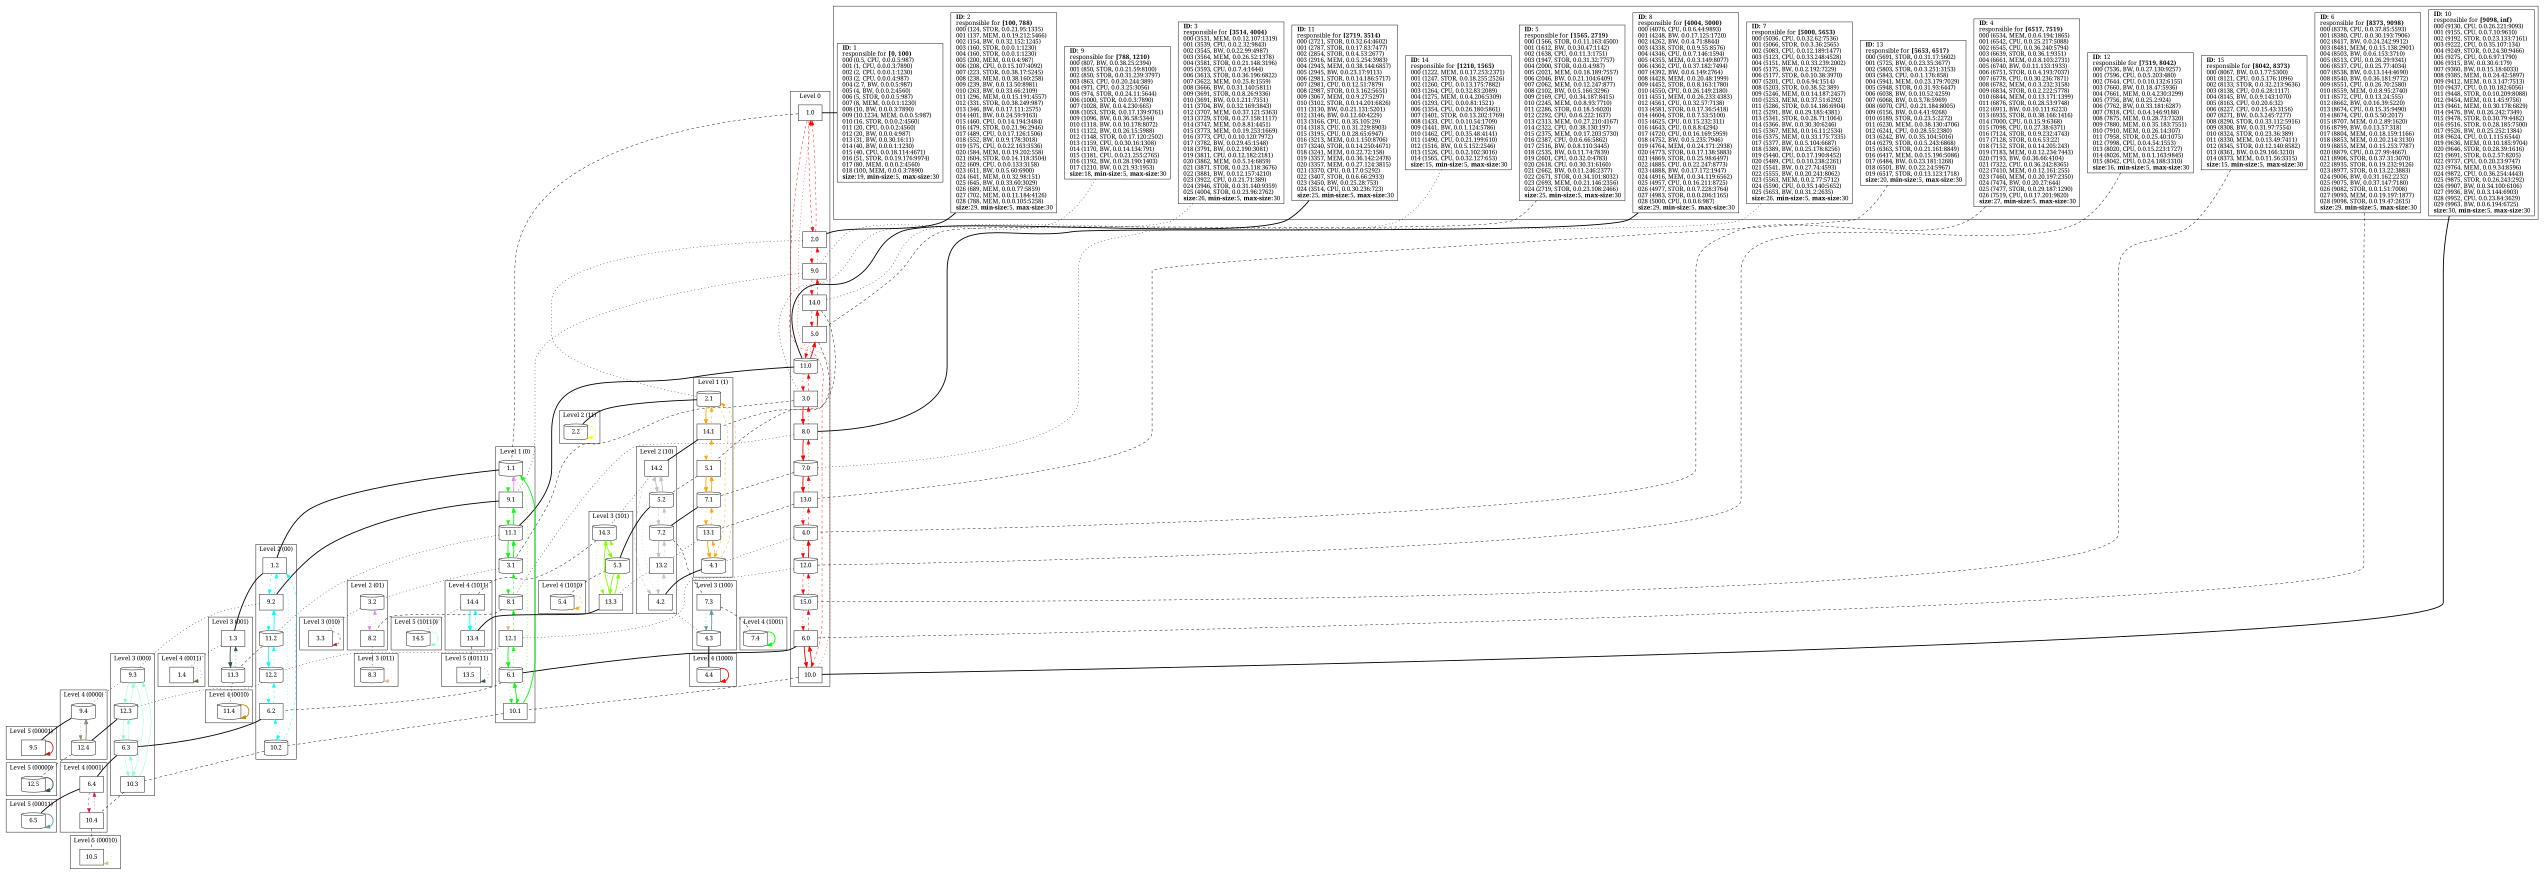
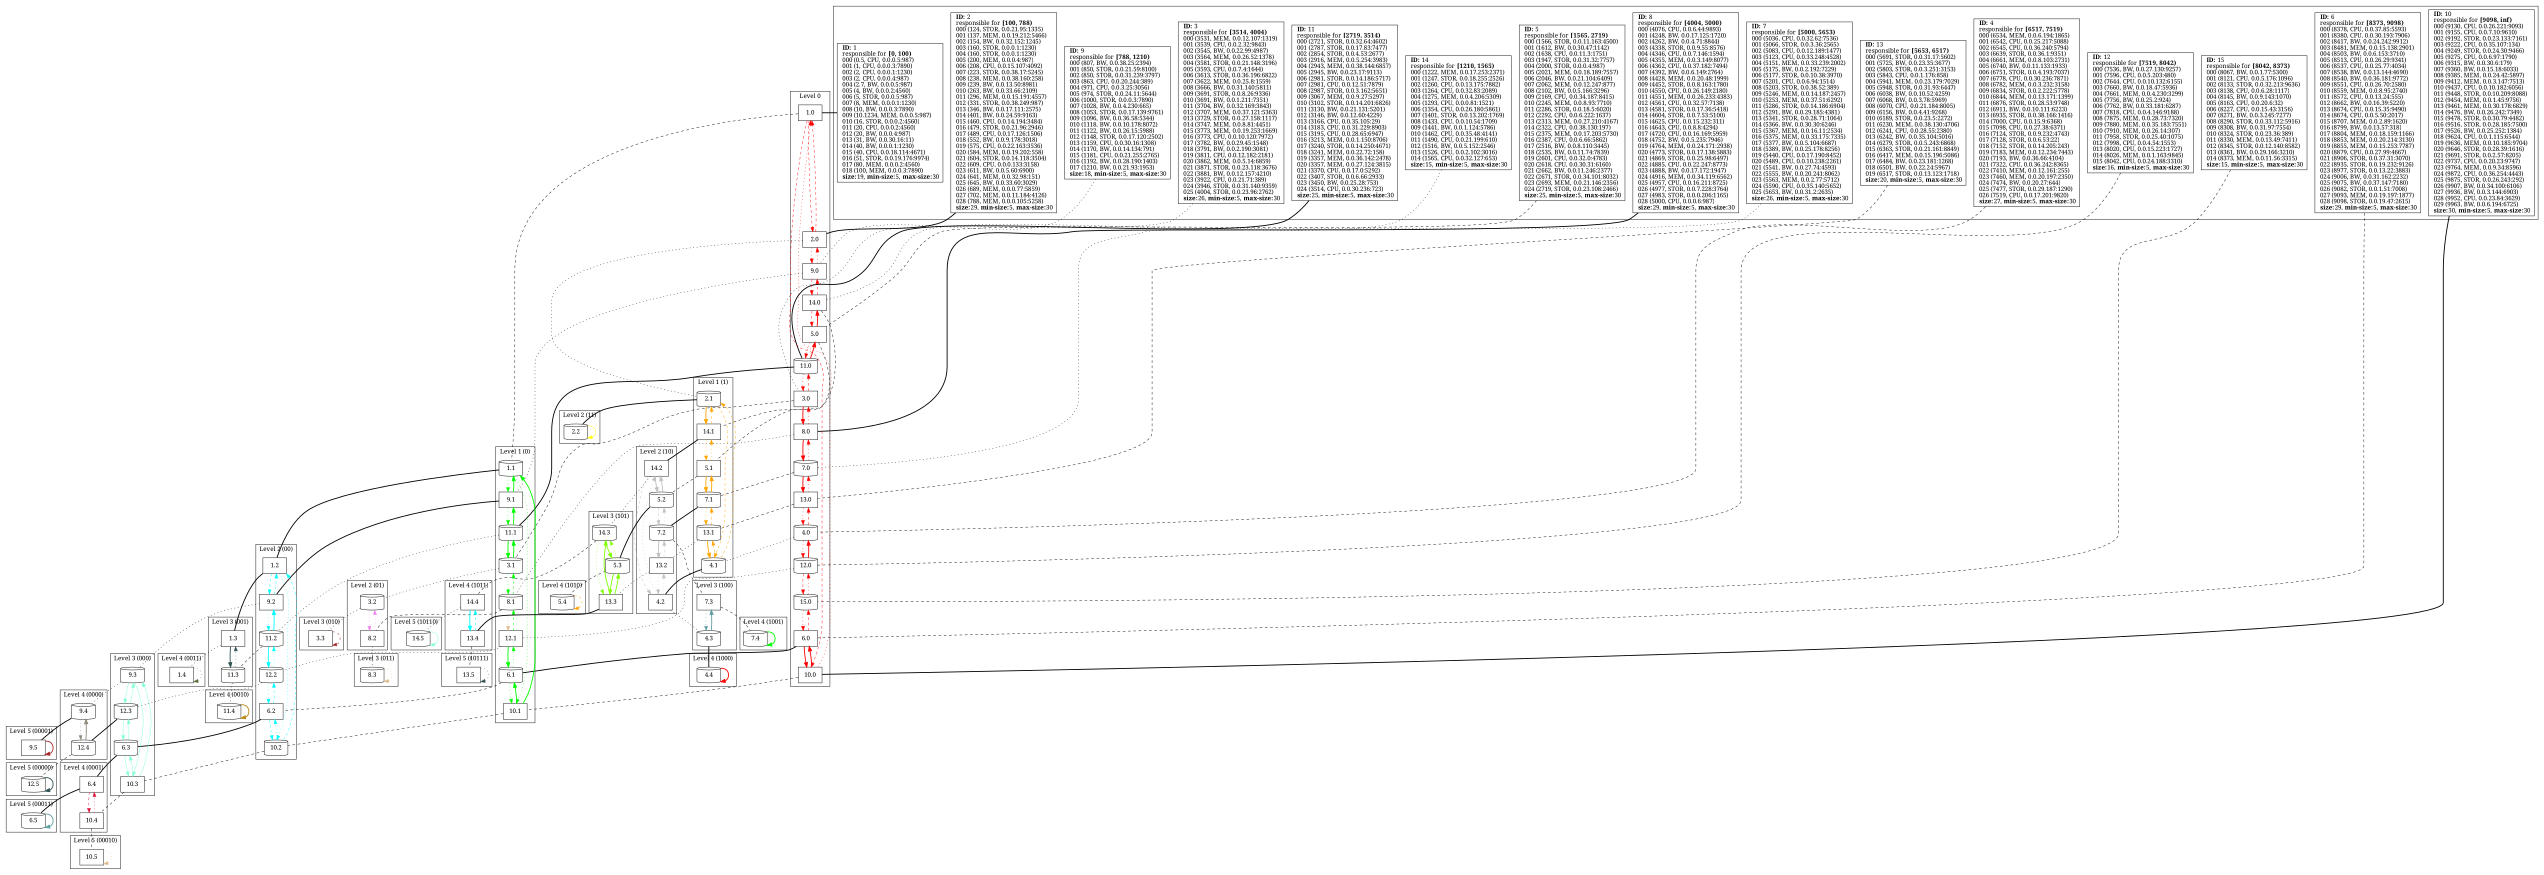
(514, 486) -> (514, 486)
none -> (270, 727)
